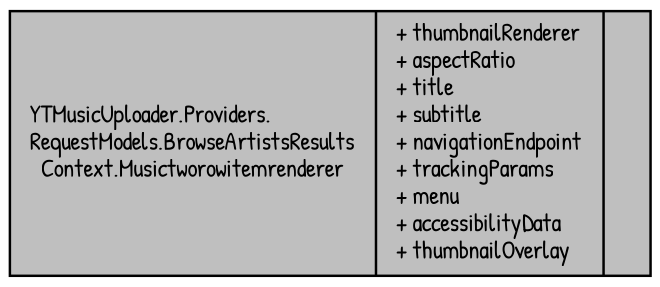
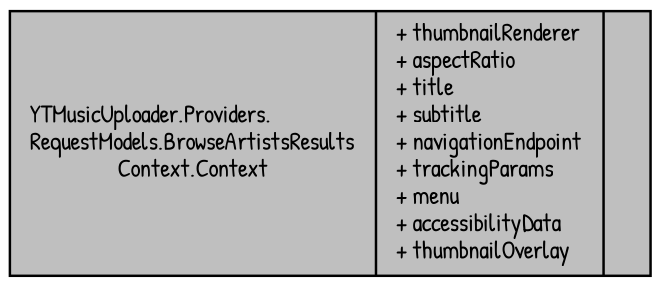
(193, 169) -> (193, 169)
